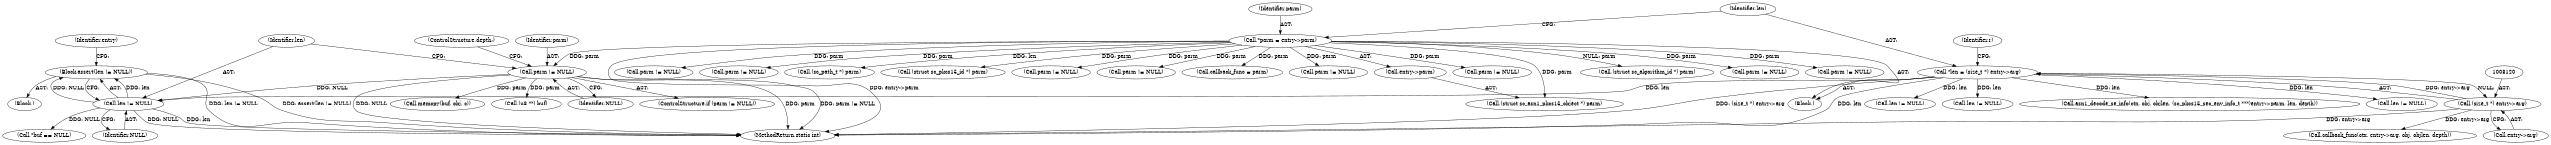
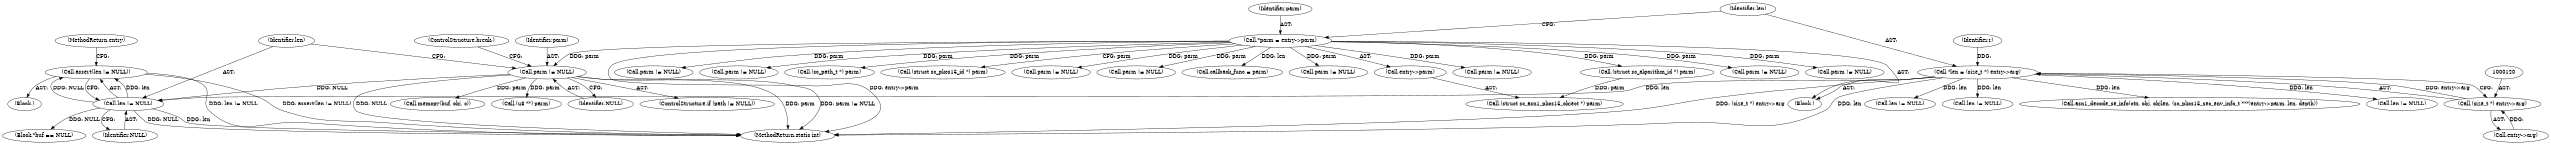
(96, 41) -> (96, 41)
(462, 41) -> (462, 41)
(1448, 50) -> (1592, 86)
(1025, 57) -> (1025, 57)
(1117, 57) -> (1117, 57)
(1274, 57) -> (1274, 57)
(1599, 57) -> (1599, 57)
(1985, 57) -> (1985, 57)
(96, 72) -> (96, 72)
(2504, 72) -> (2504, 72)
(2487, 88) -> (2487, 88)
(526, 104) -> (526, 104)
(707, 104) -> (707, 104)
(2500, 120) -> (2500, 120)
(2518, 120) -> (2518, 120)
(1690, 125) -> none
(44, 136) -> (44, 136)
(2380, 136) -> none
